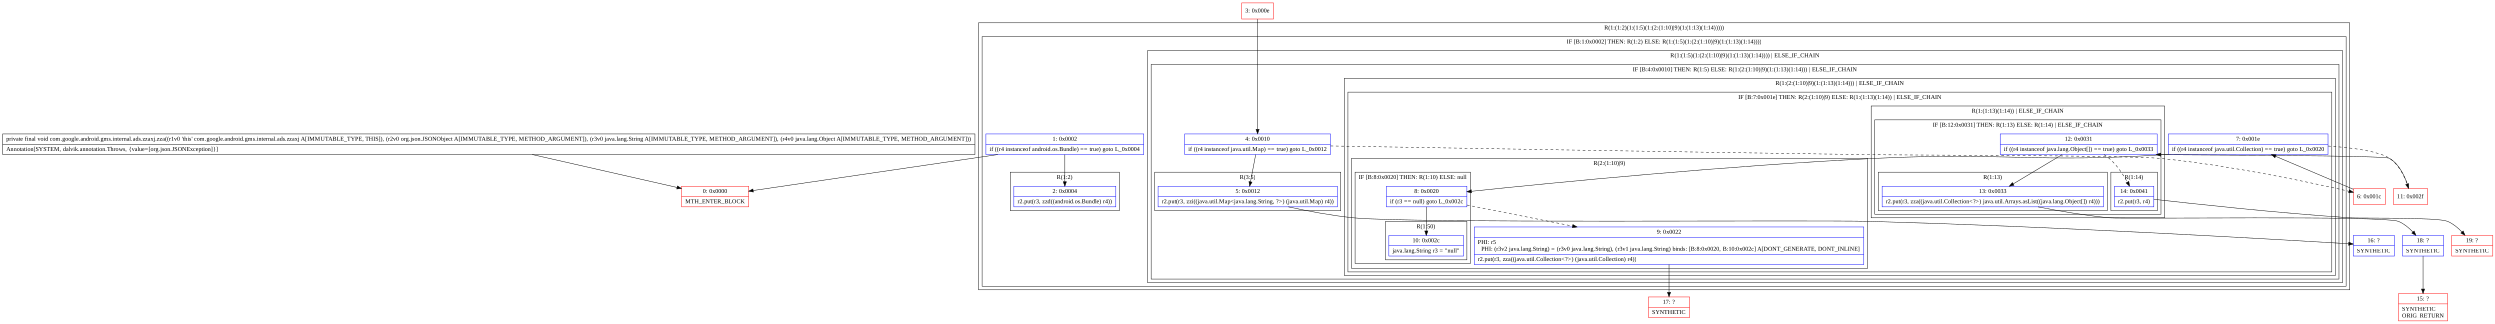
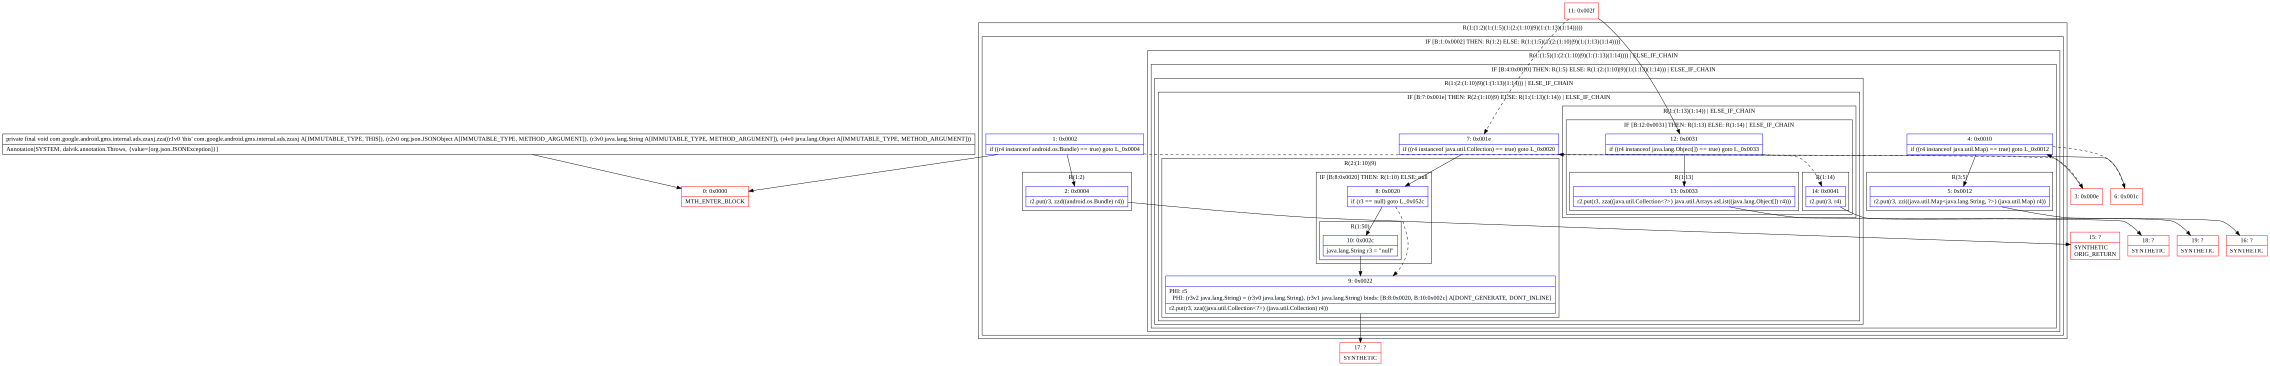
(2375, 153) -> (1524, 72)
none -> (1547, 155)
(1427, 201) -> (1388, 201)
(2374, 246) -> (2247, 246)
(2423, 246) -> (2148, 246)
none -> (1360, 266)
(2423, 273) -> (1597, 228)
